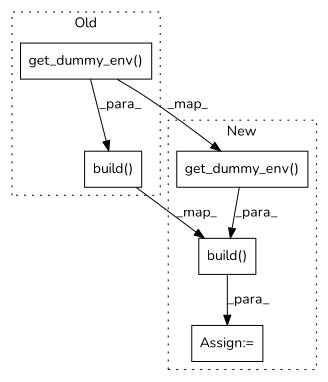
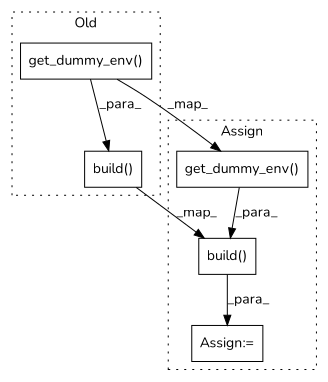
(242, 132) -> (242, 132)
